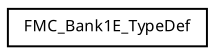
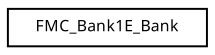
(107, 28) -> (107, 28)
